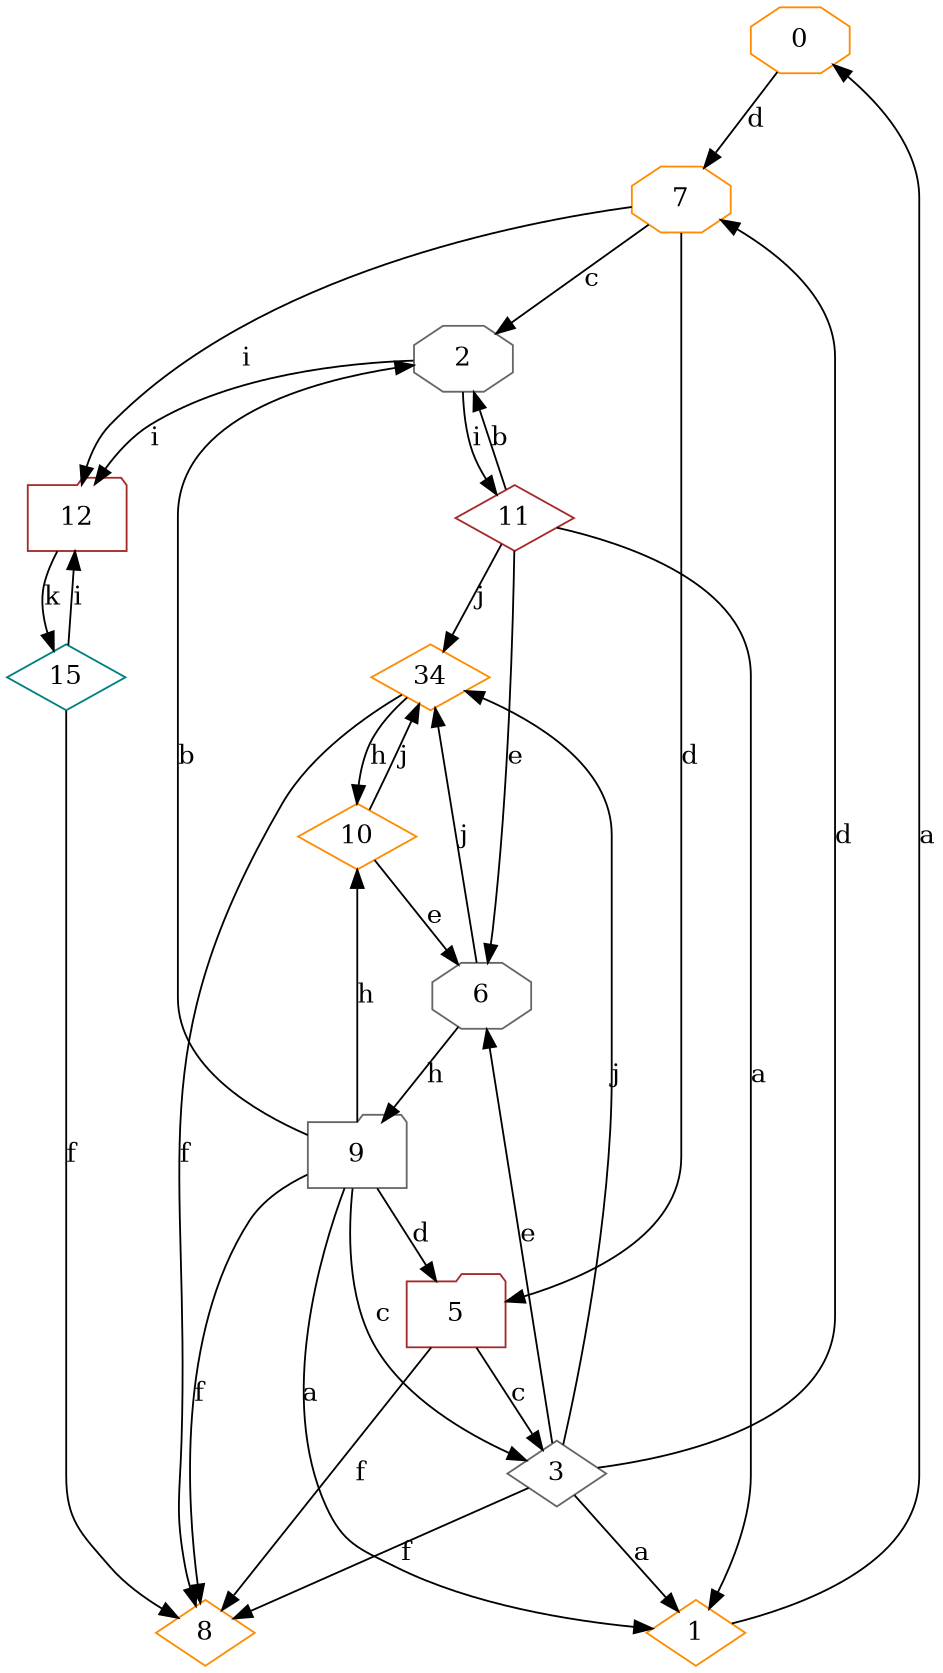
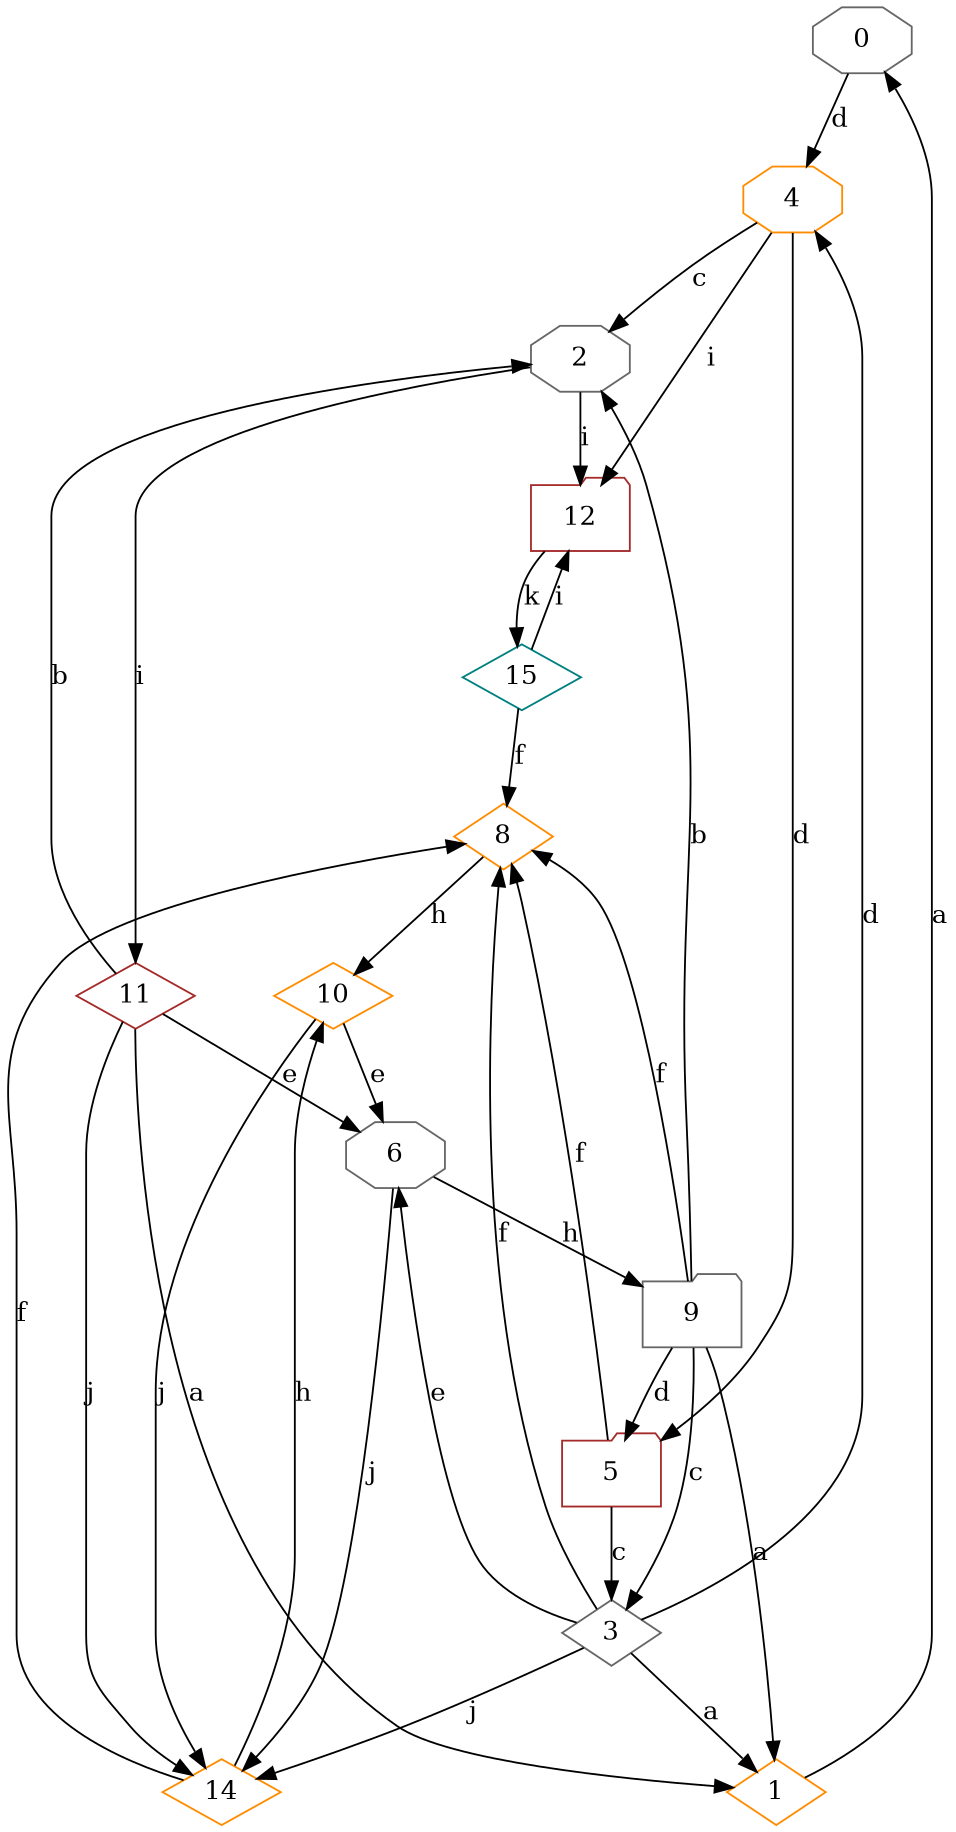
(800, 40) -> (862, 40)
(681, 200) -> (793, 200)
(430, 677) -> (222, 1792)
(357, 1005) -> (426, 909)
